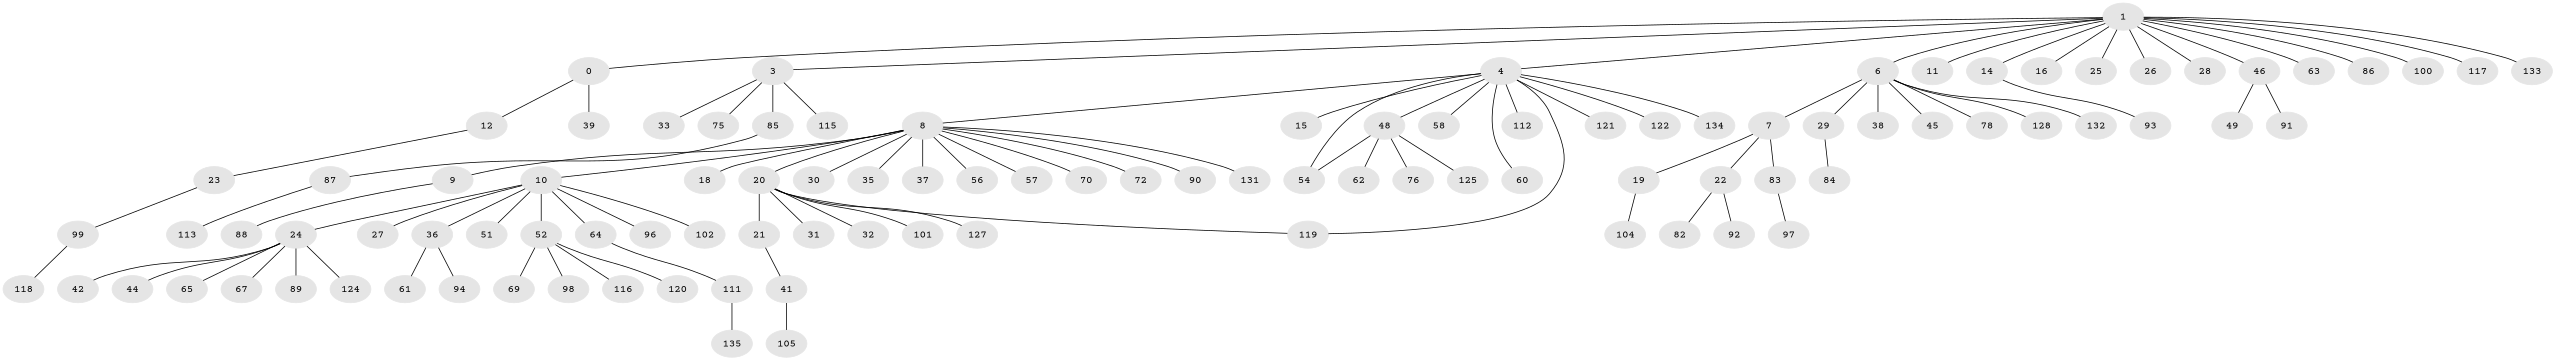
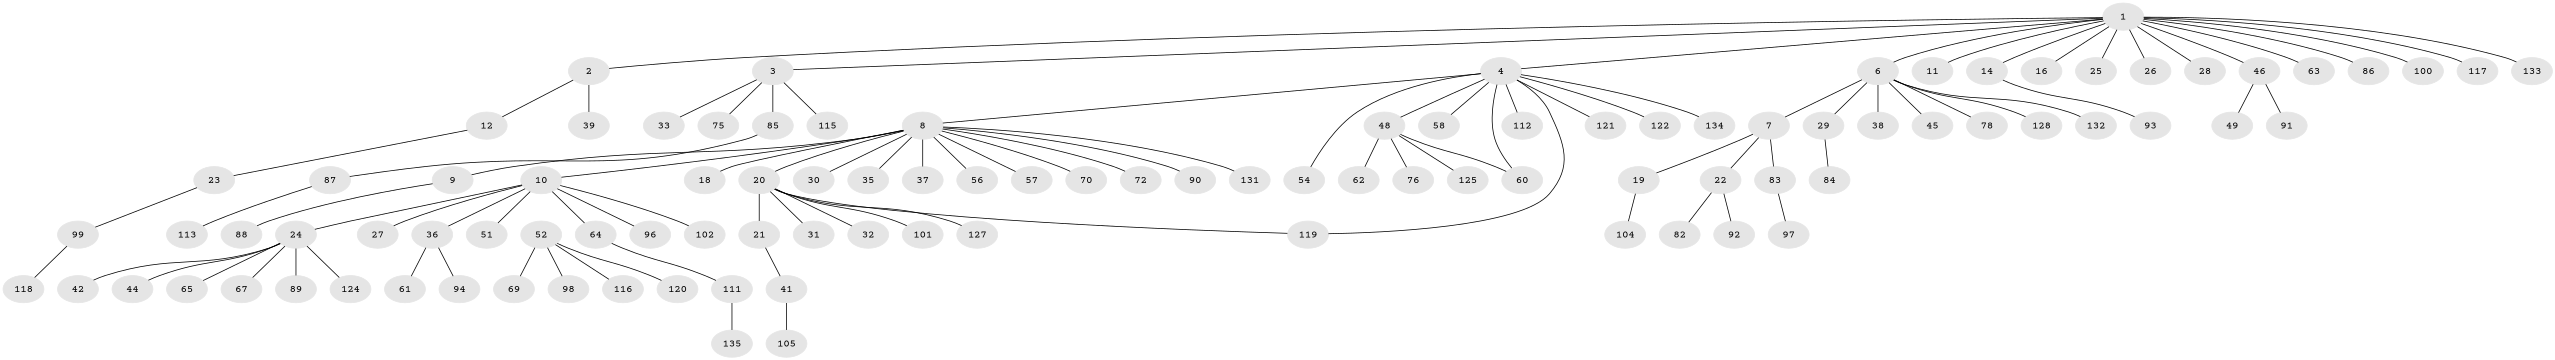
(589, 71) -> (589, 71)
(1301, 126) -> none
(1344, 153) -> (1453, 153)
(541, 207) -> none
